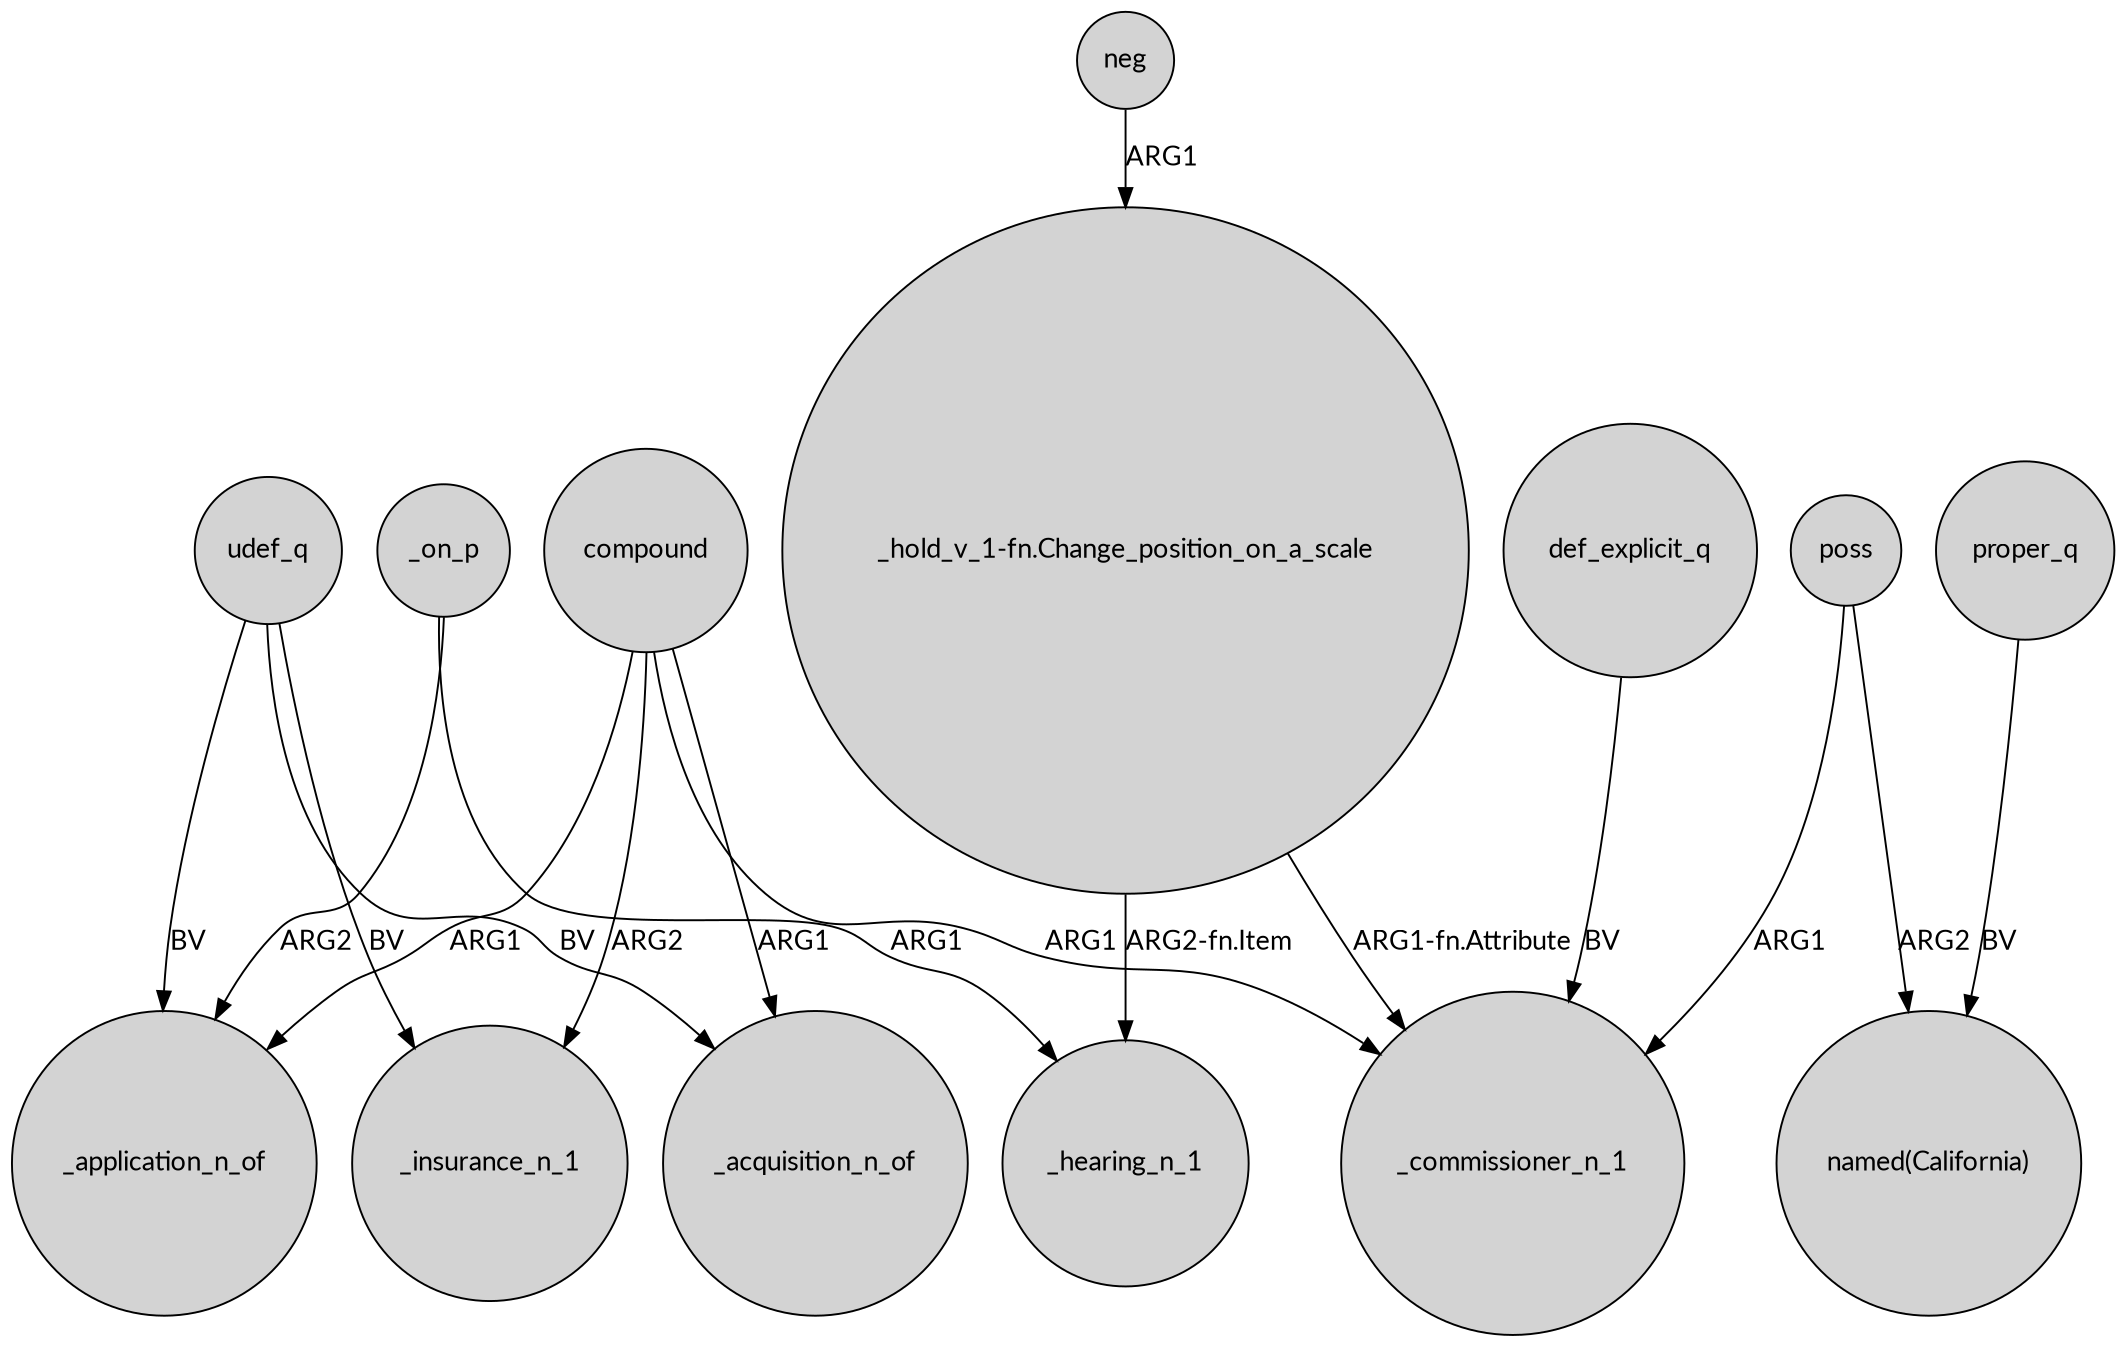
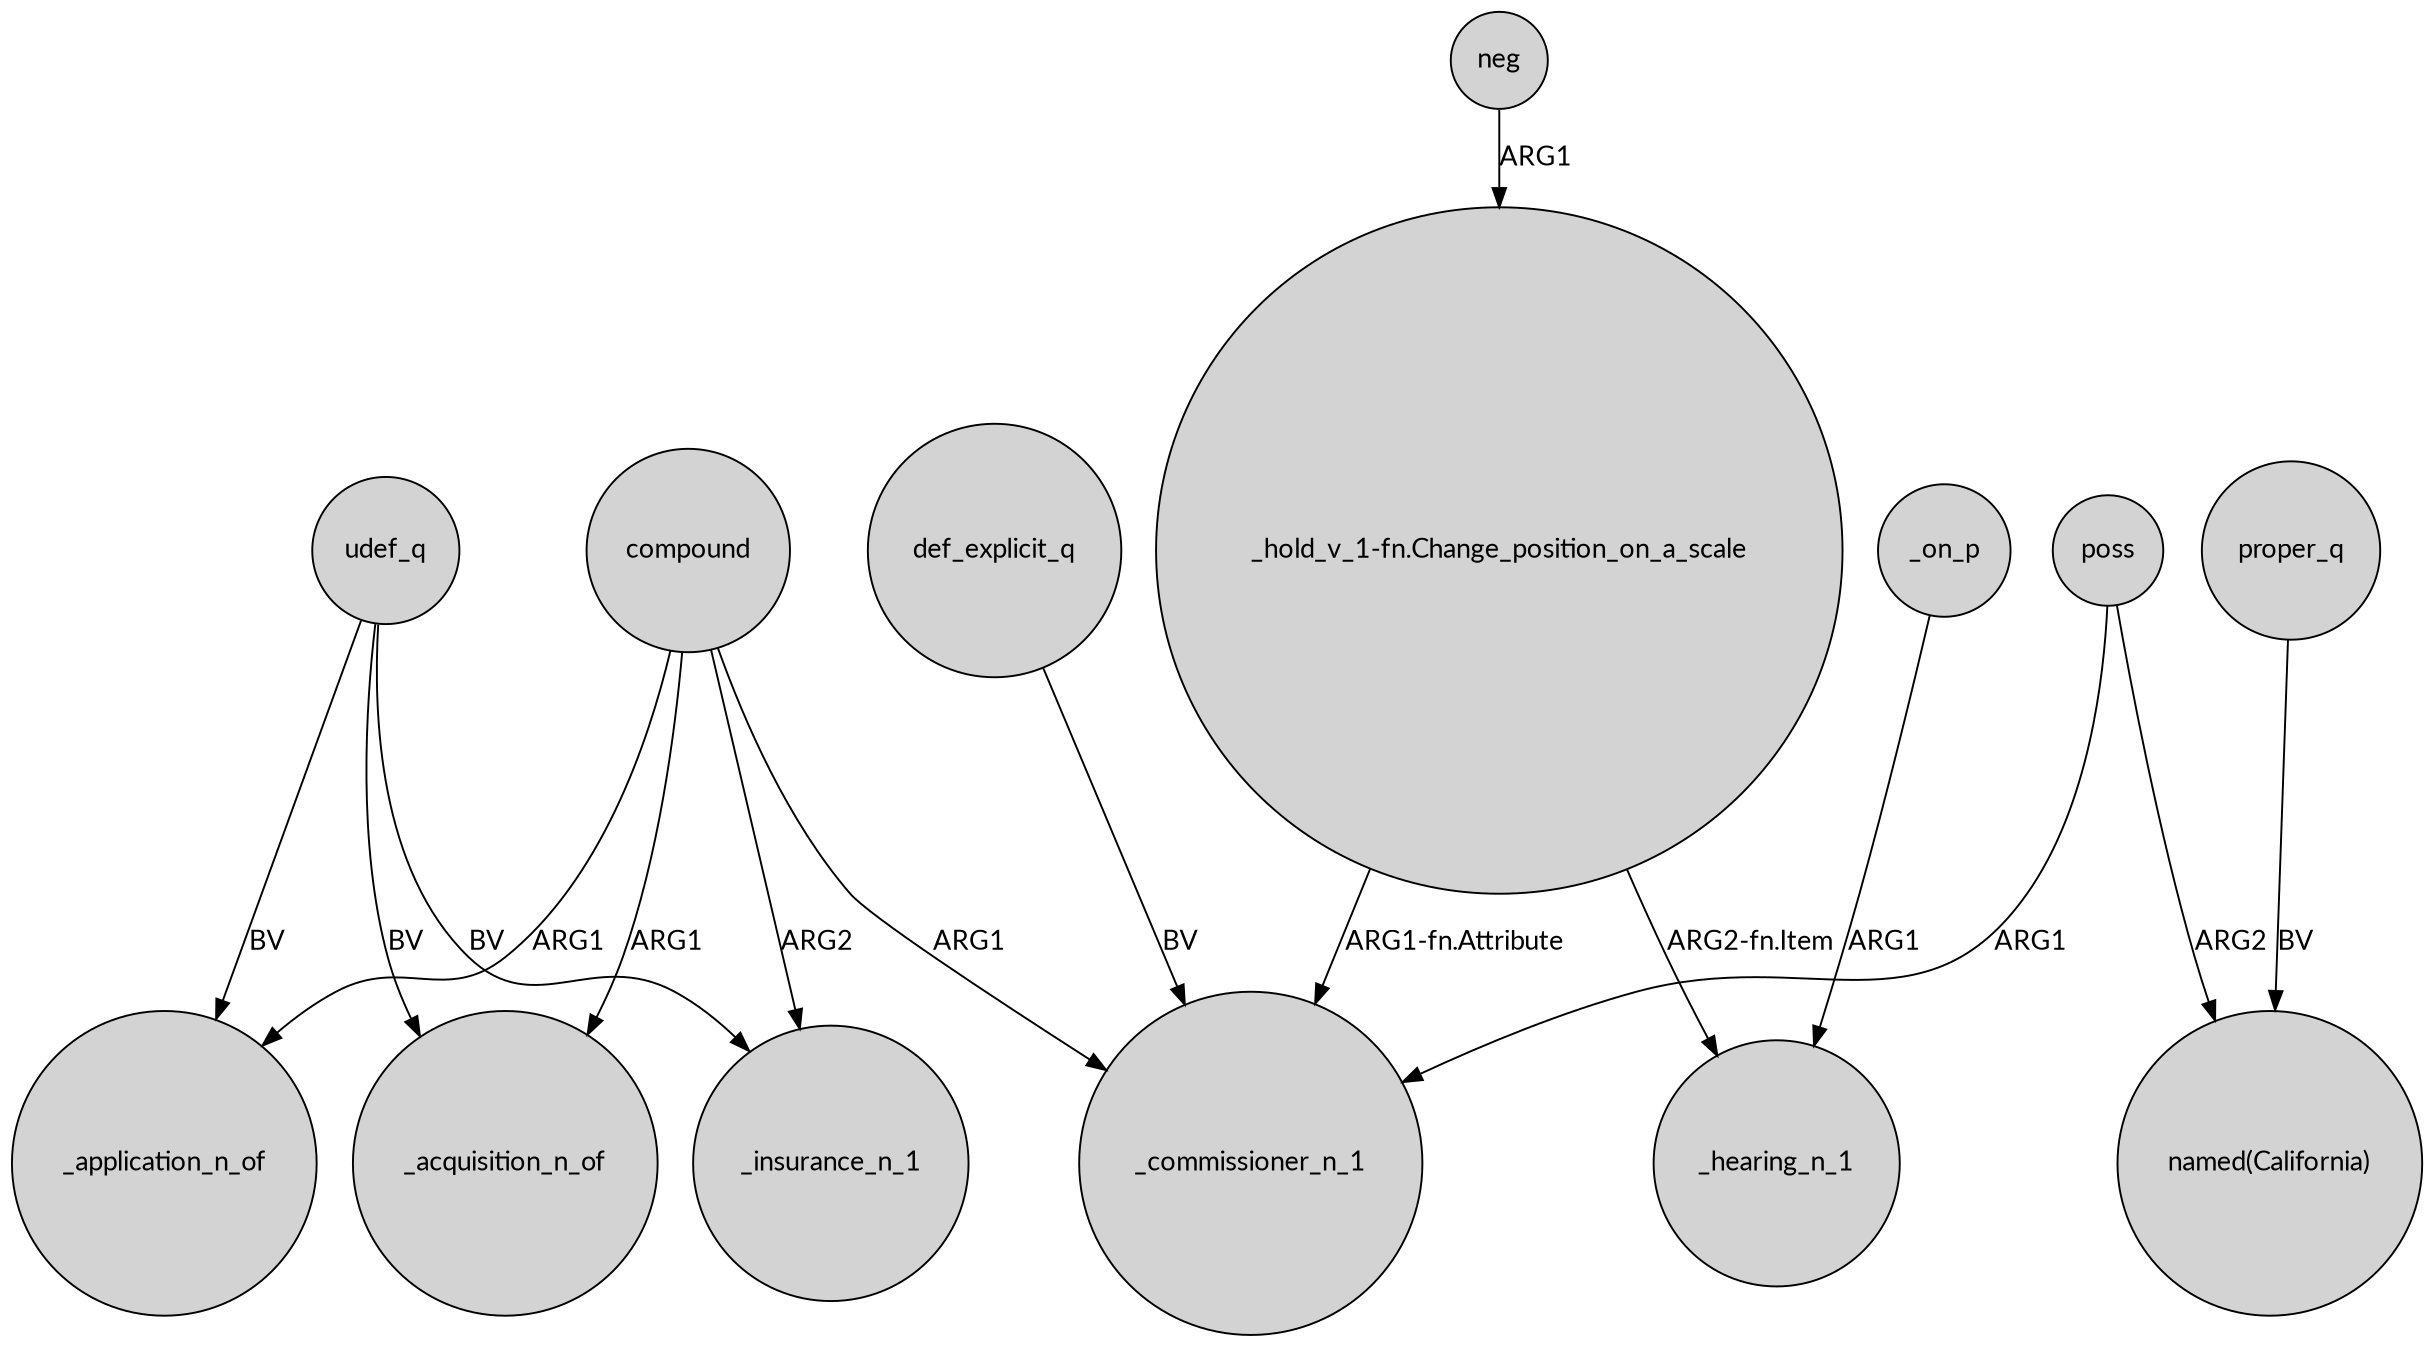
(390, 846) -> none
